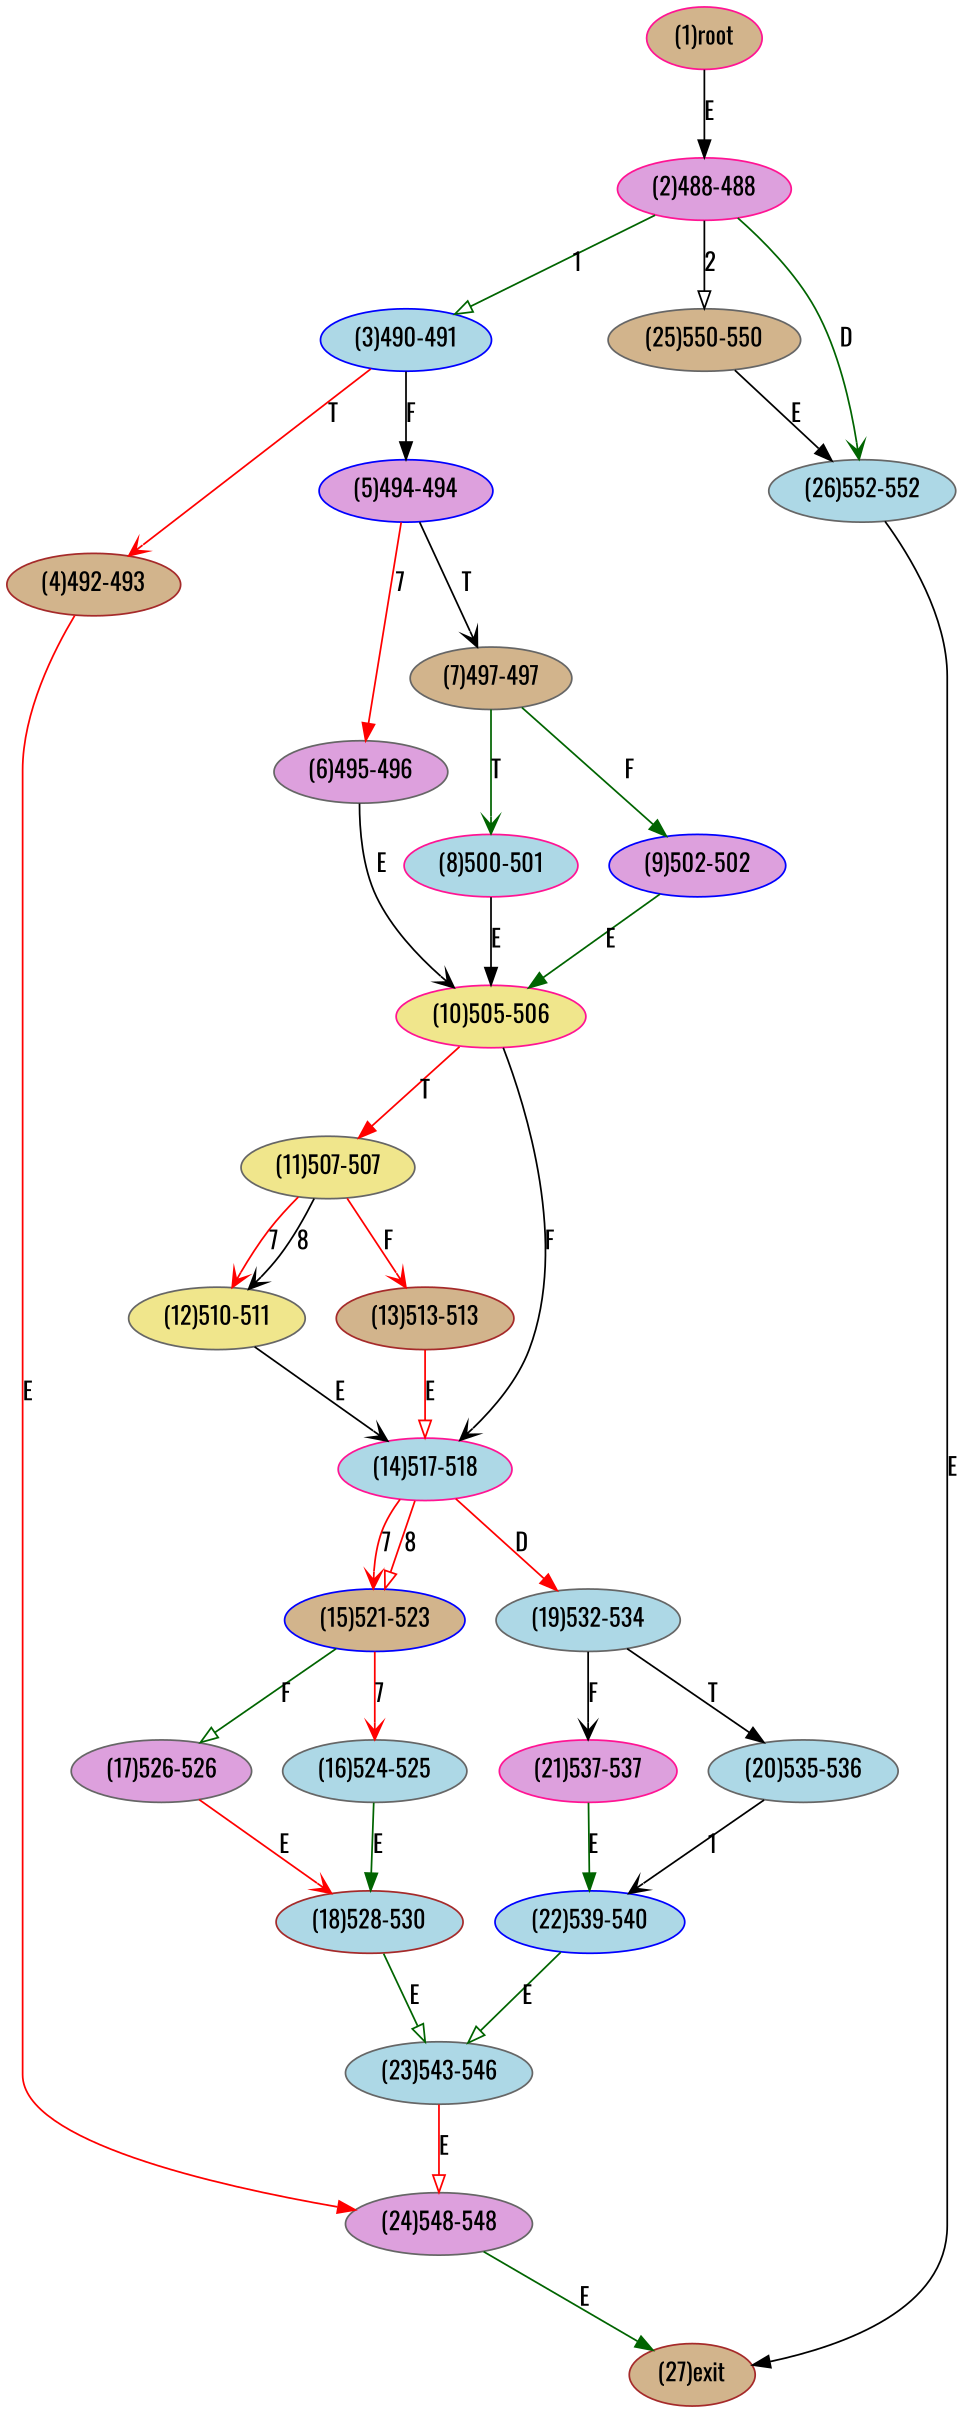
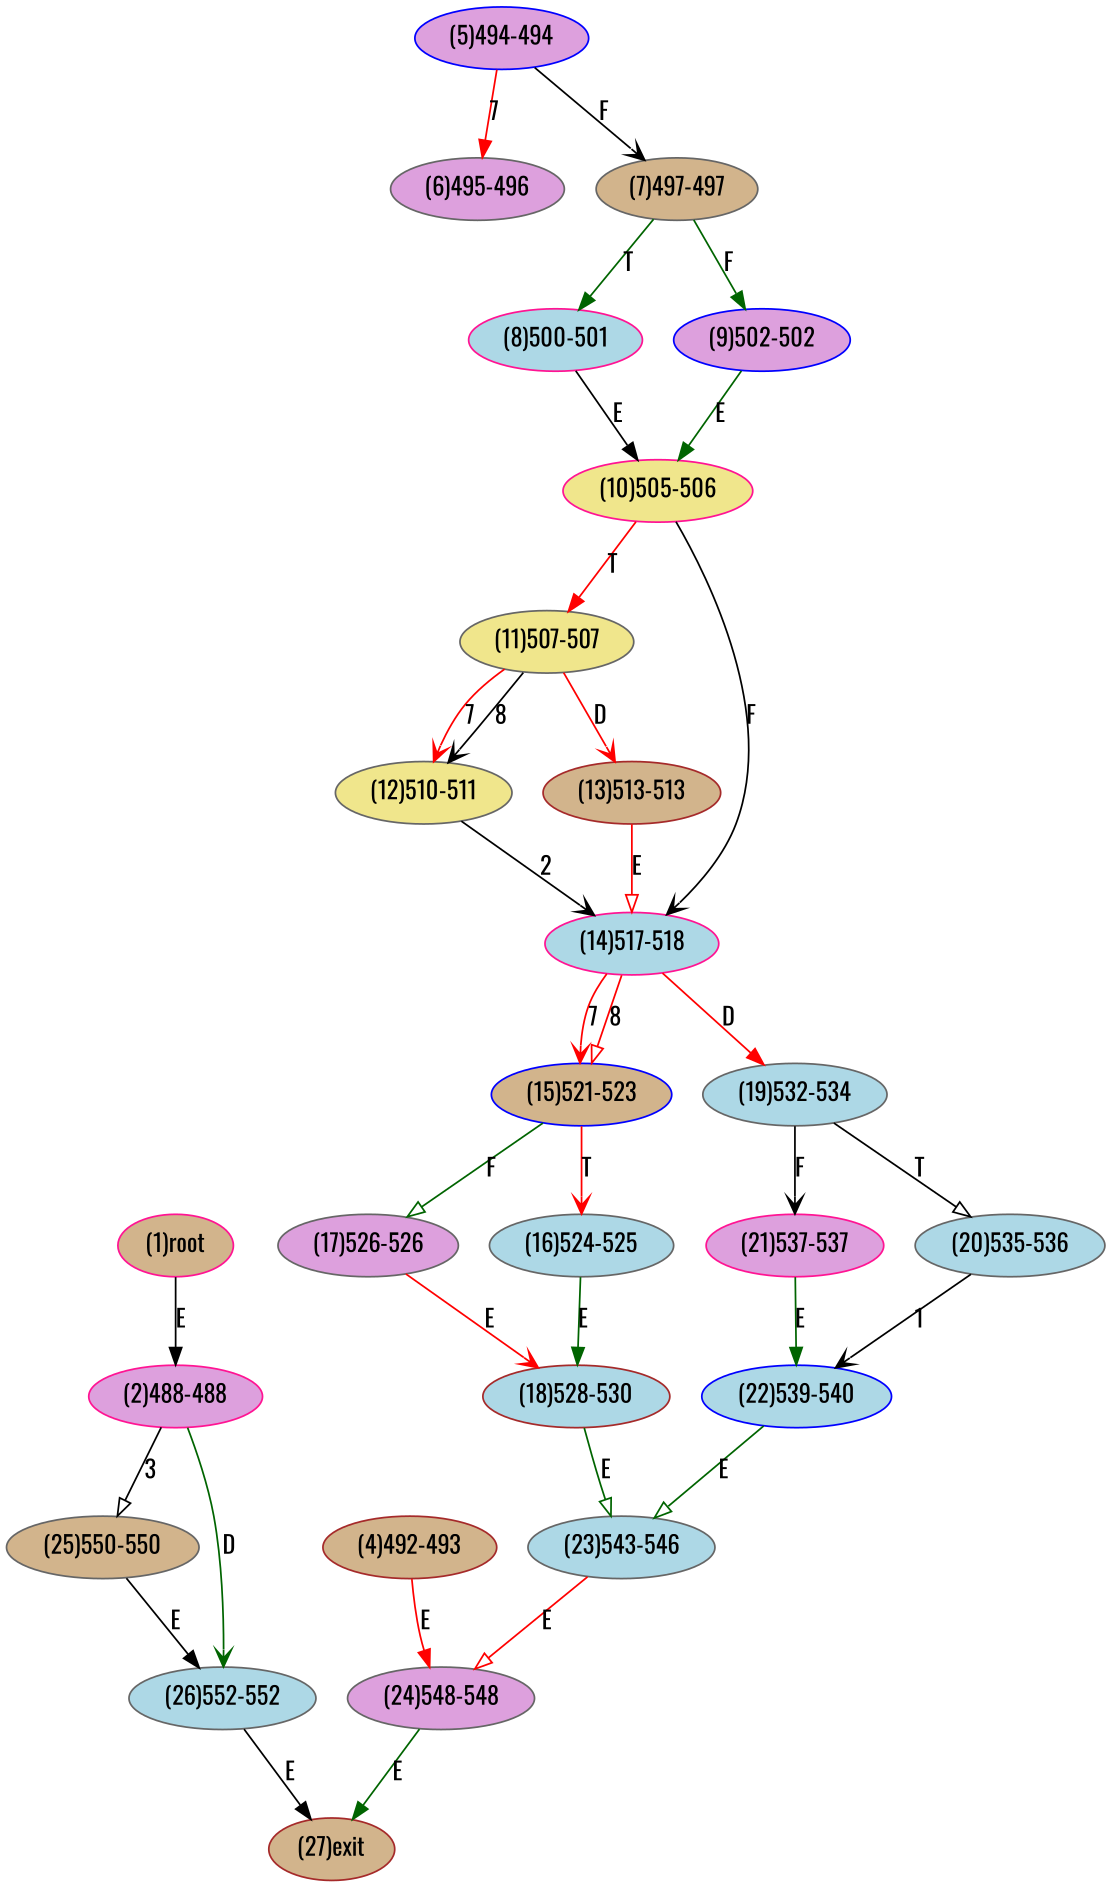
(710, 265) -> (150, 1472)
(406, 340) -> none
(468, 585) -> (604, 114)
(491, 763) -> (622, 258)
(378, 900) -> none
(389, 1243) -> (601, 717)
(341, 1394) -> (546, 868)
(688, 1691) -> (895, 1165)
(380, 1696) -> (588, 1170)
